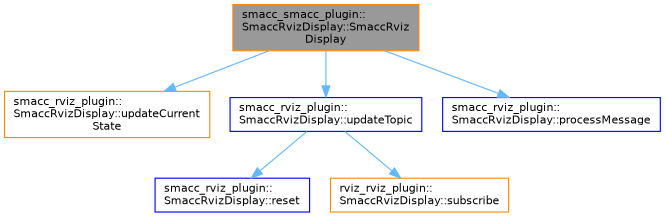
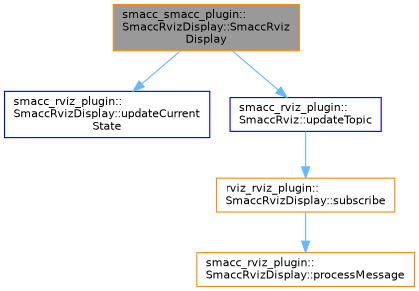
(442, 72) -> (306, 227)
(107, 114) -> (107, 114)
(326, 114) -> (306, 114)
(551, 114) -> (306, 270)
(232, 195) -> none
